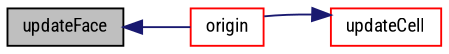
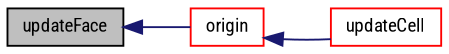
(288, 15) -> (307, 40)
